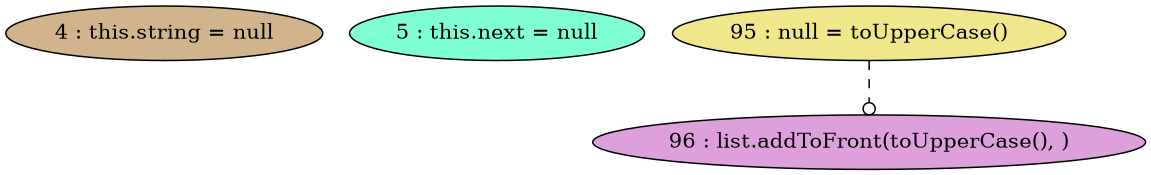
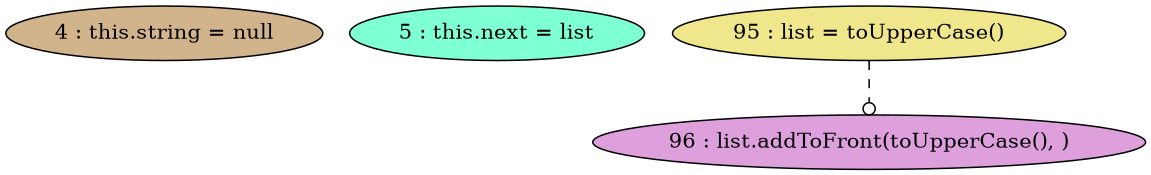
(497, 33) -> (497, 33)
(869, 33) -> (869, 33)
